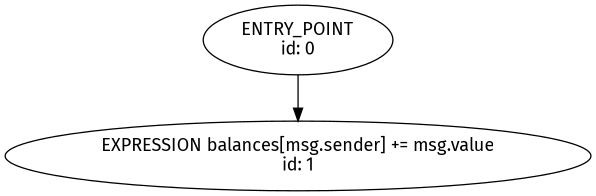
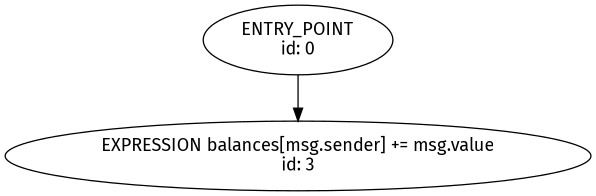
(298, 156) -> (298, 156)
